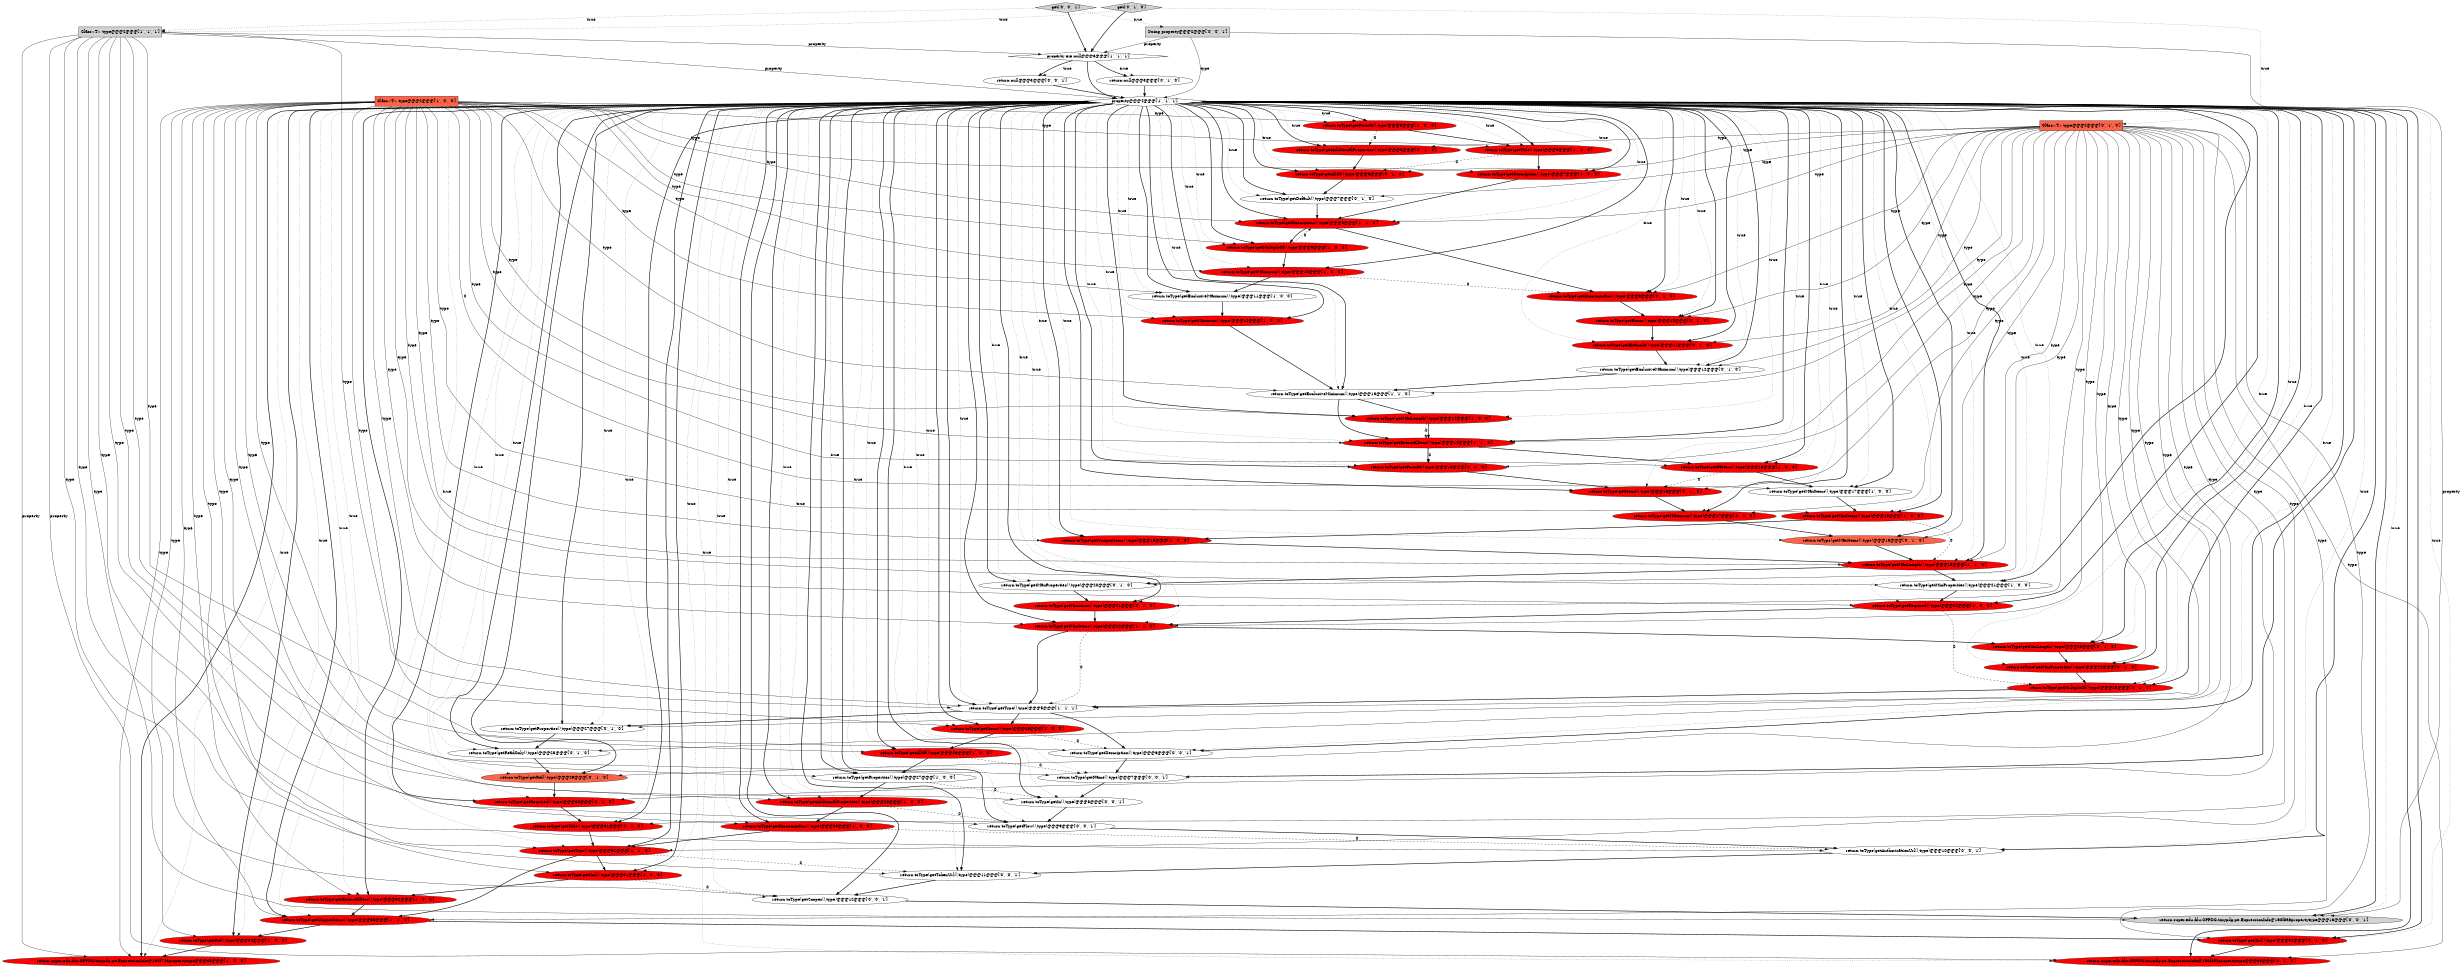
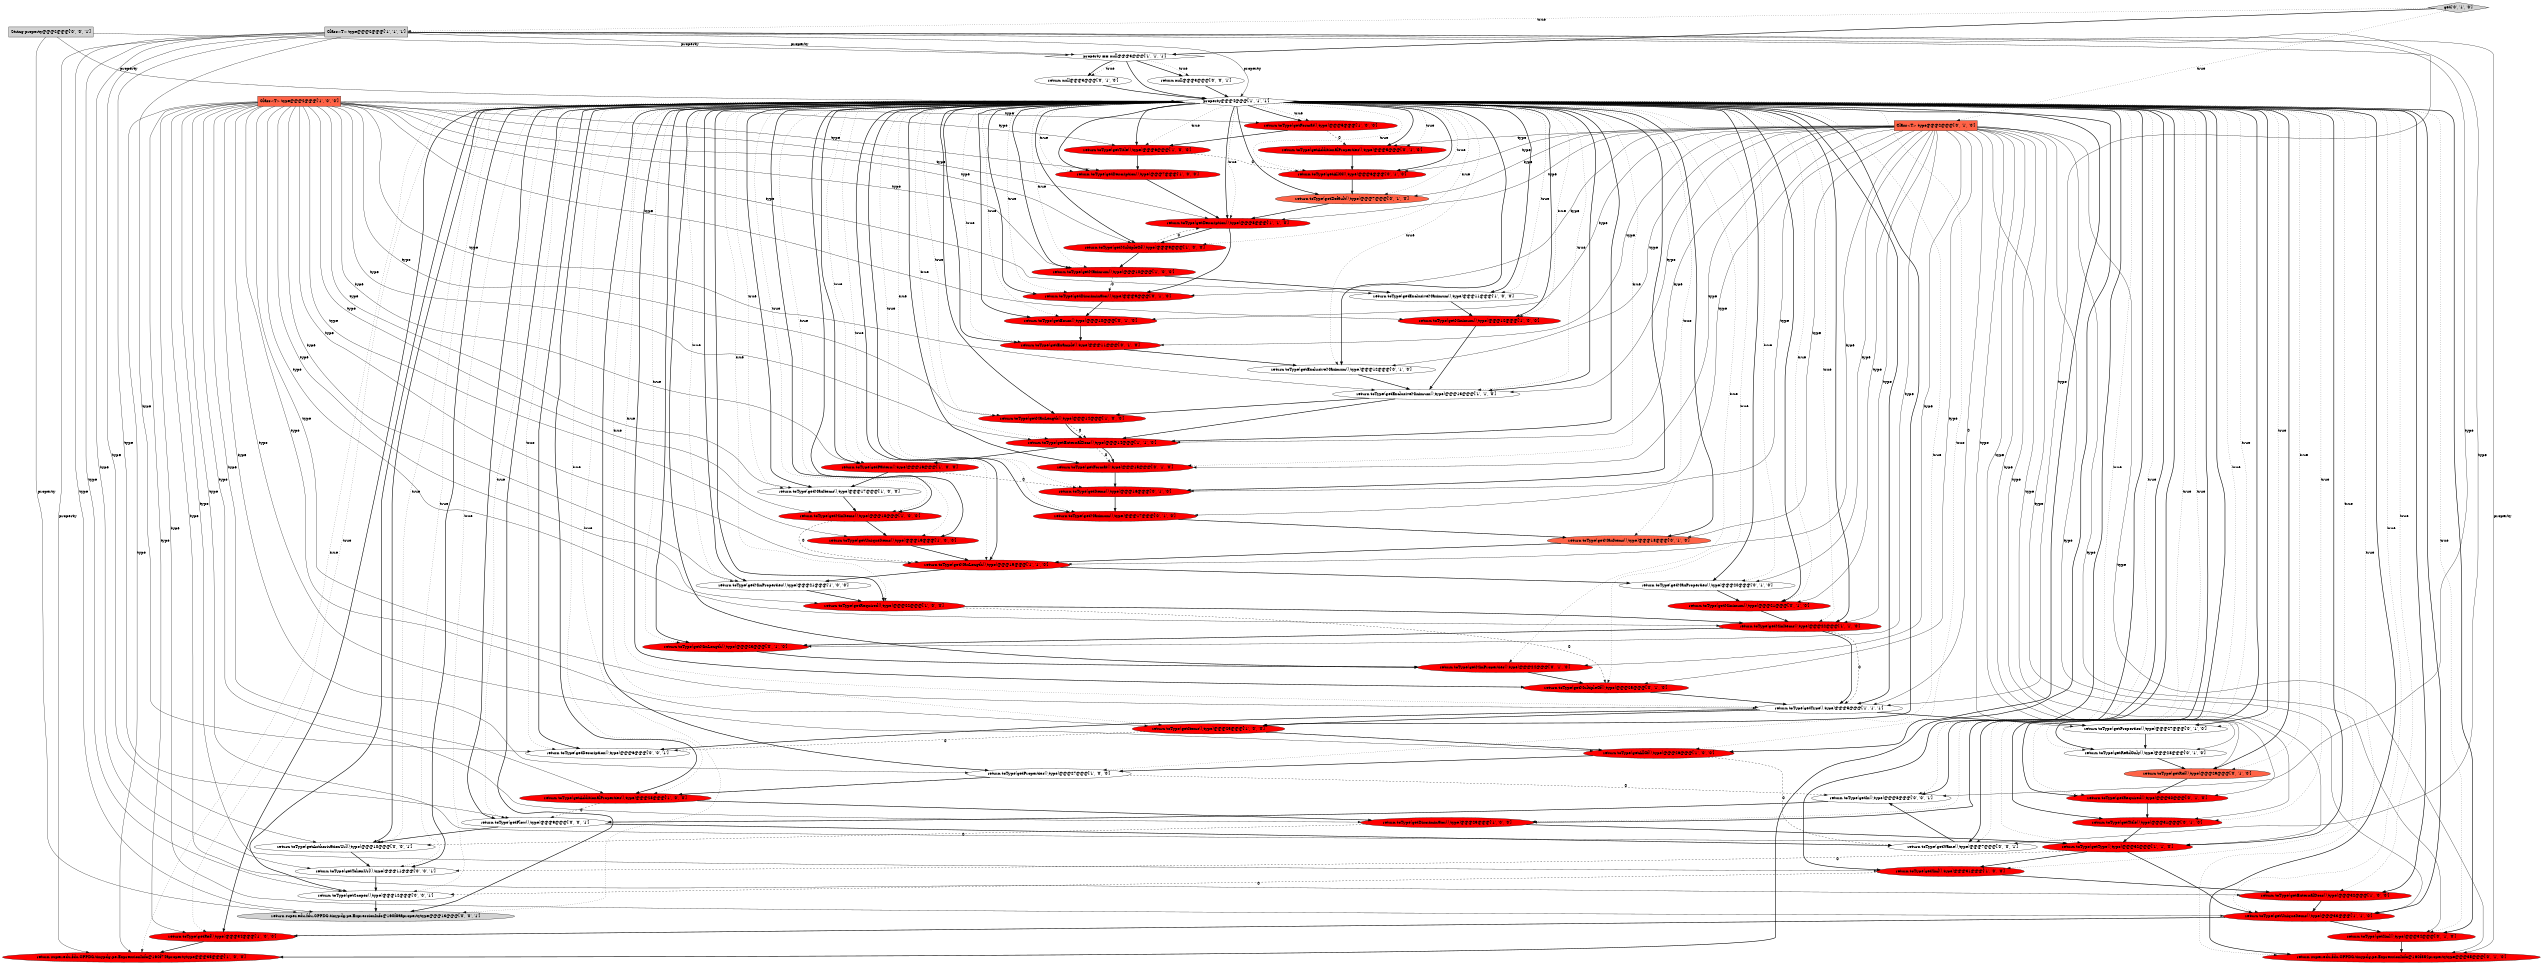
(1066, 8) -> none
(1205, 69) -> (129, 69)
(1317, 199) -> (1352, 199)
(465, 297) -> (354, 297)
(2136, 431) -> (1969, 431)
(1122, 764) -> (1247, 835)
